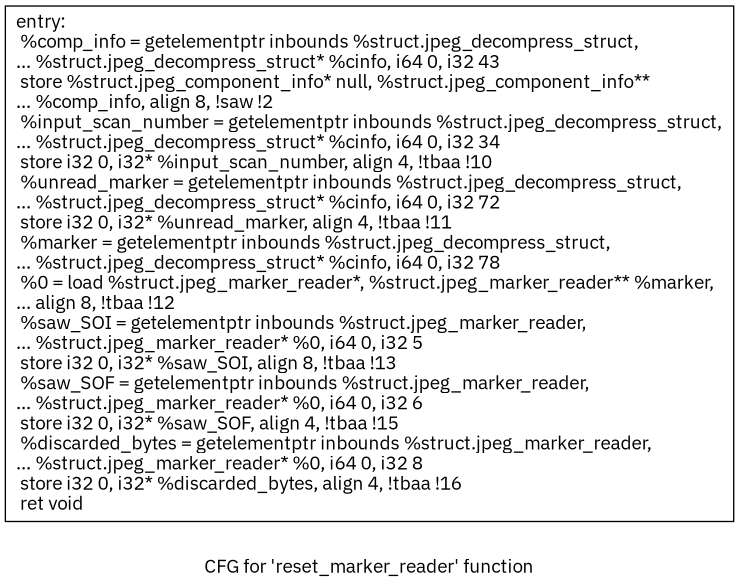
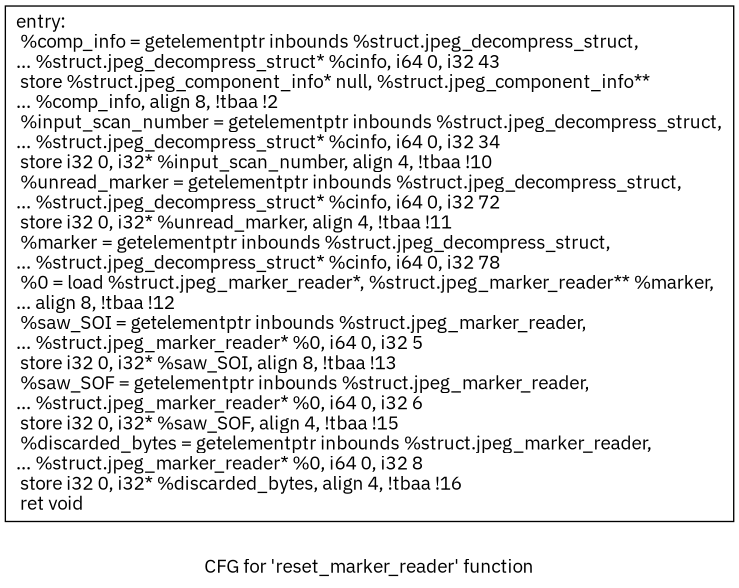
(145, 102) -> (147, 102)
